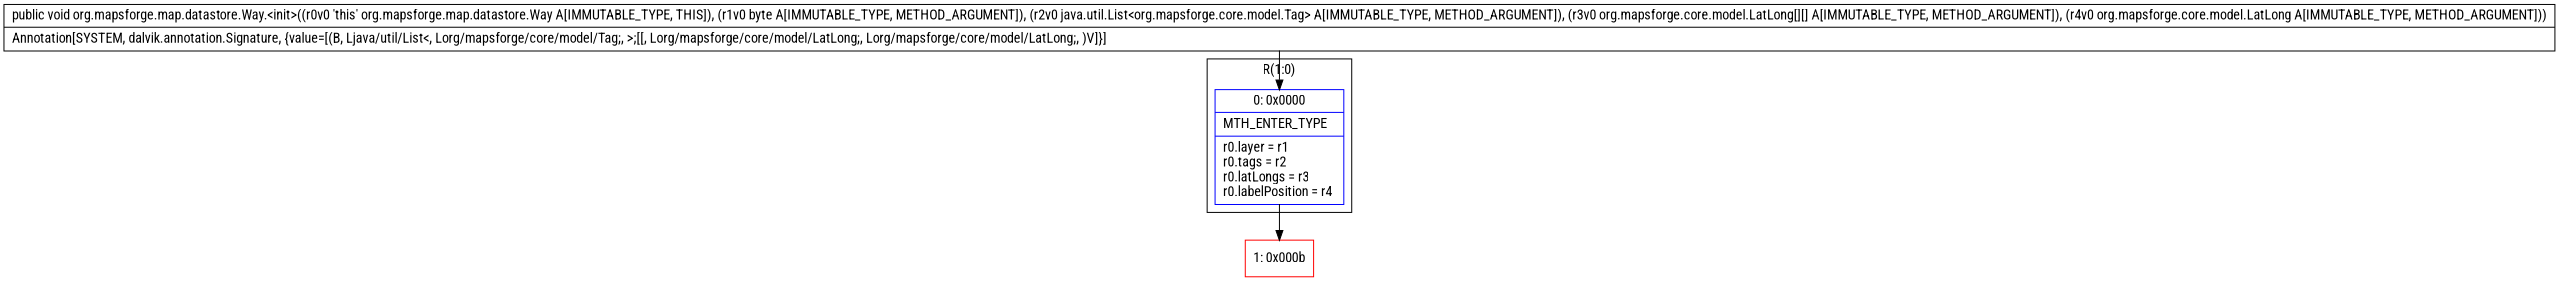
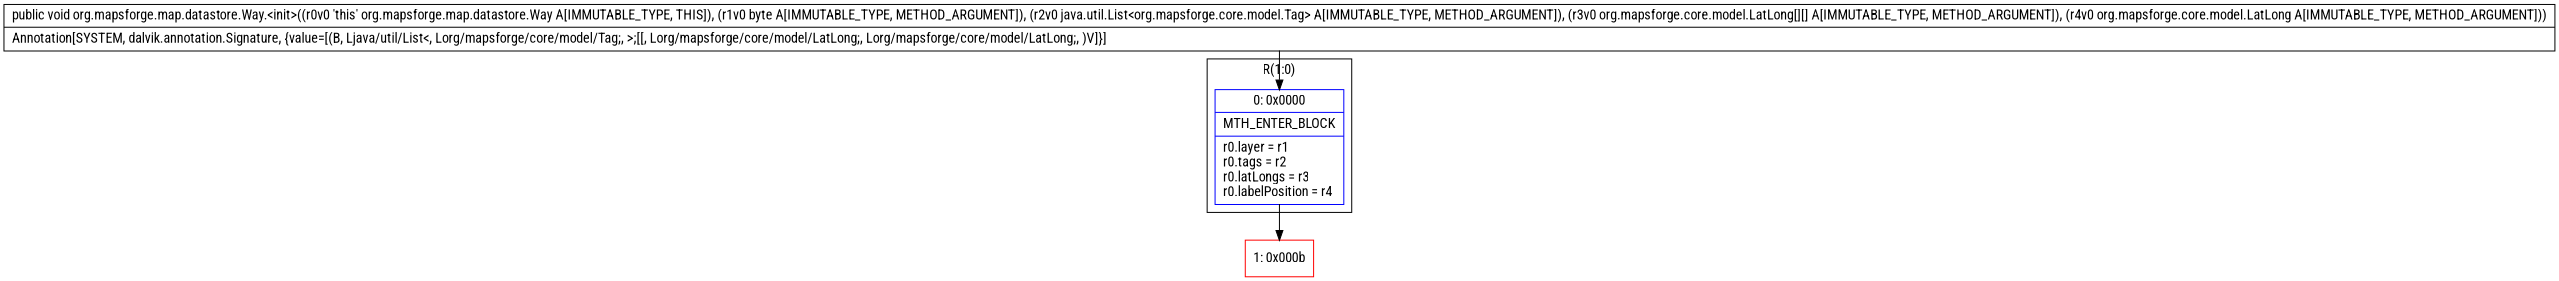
(1275, 124) -> (1279, 124)
